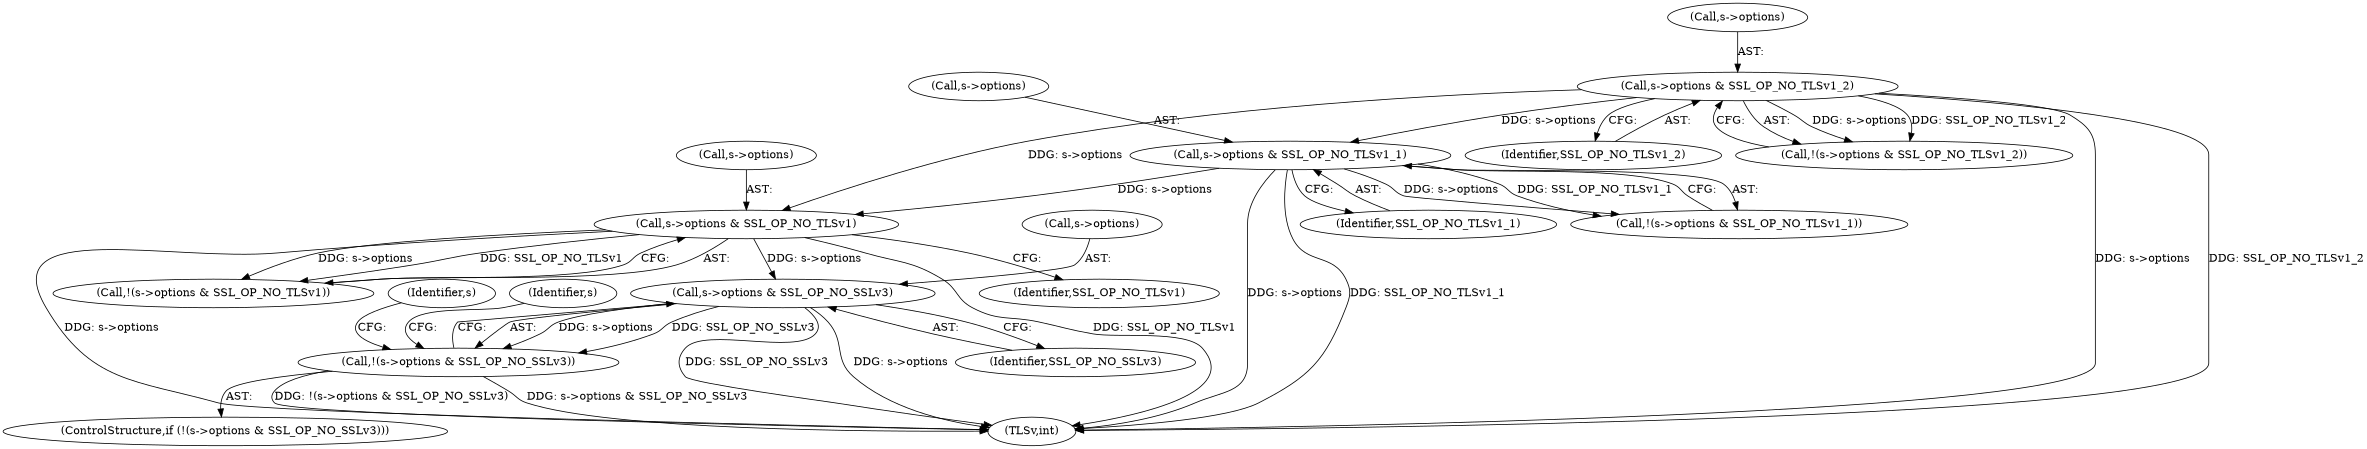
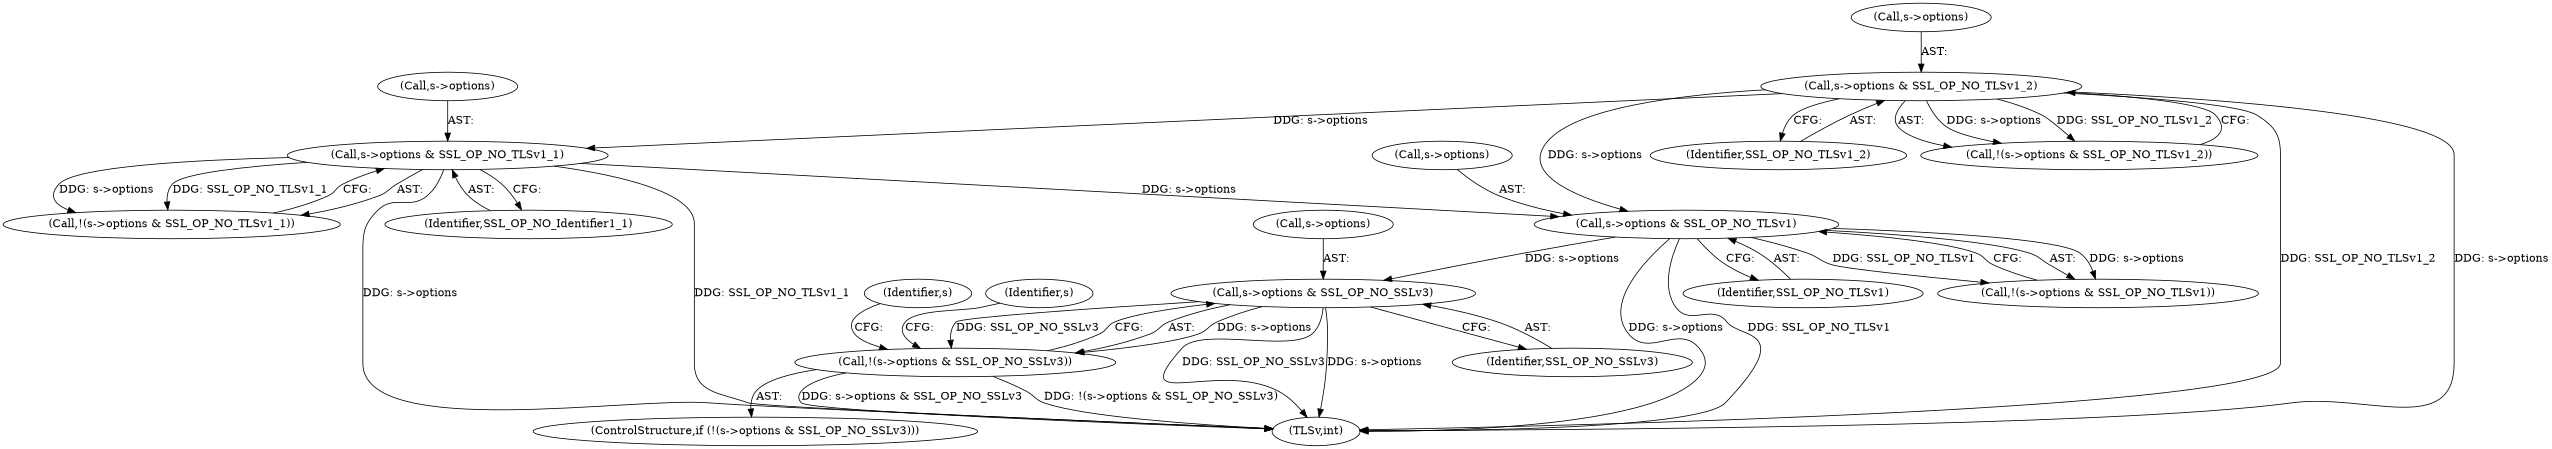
(1428, 224) -> (529, 224)
none -> (1765, 257)
